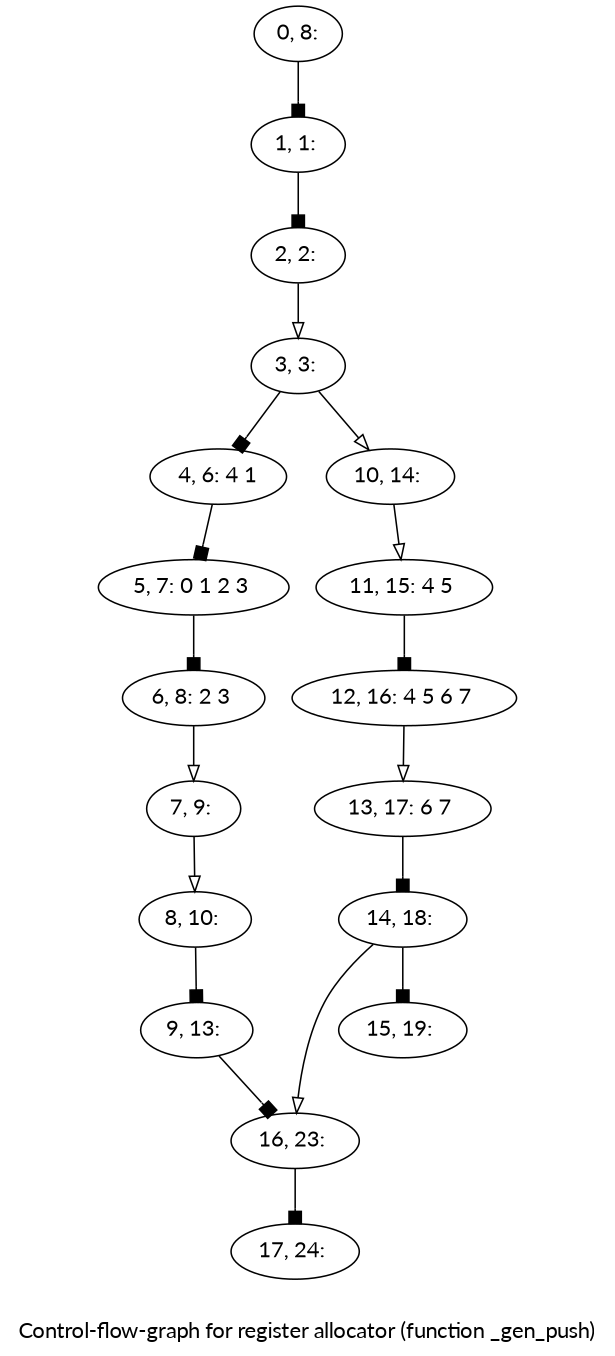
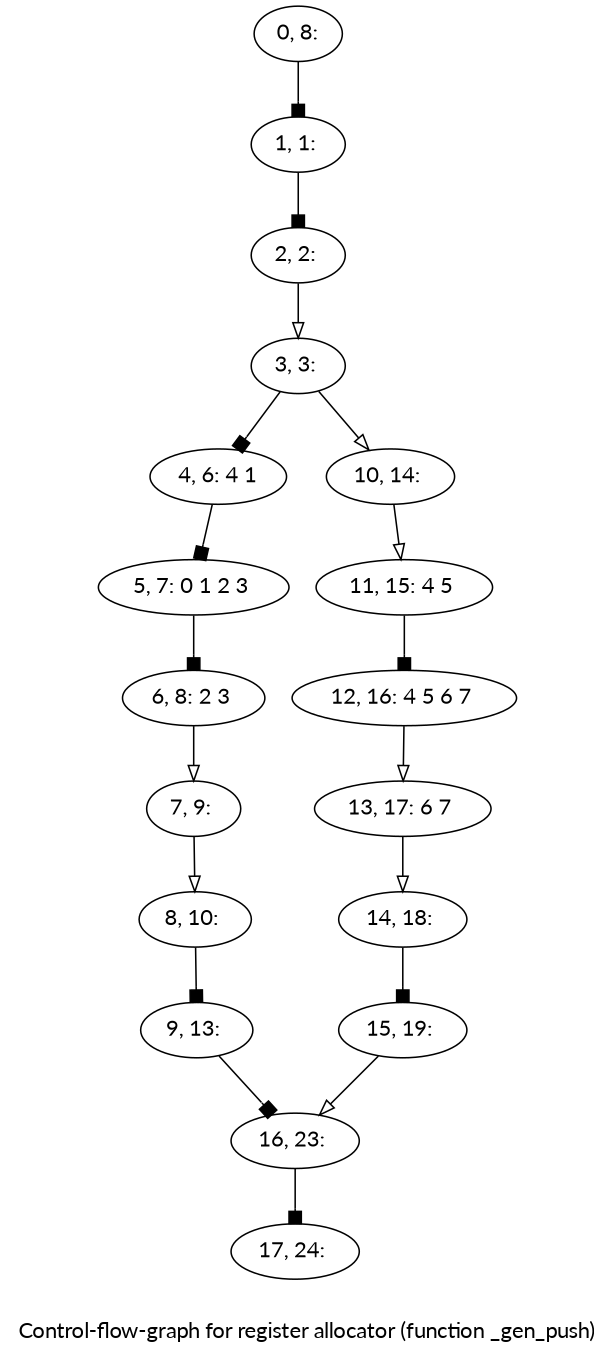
(403, 857) -> (403, 857)
(319, 1013) -> (354, 1080)
